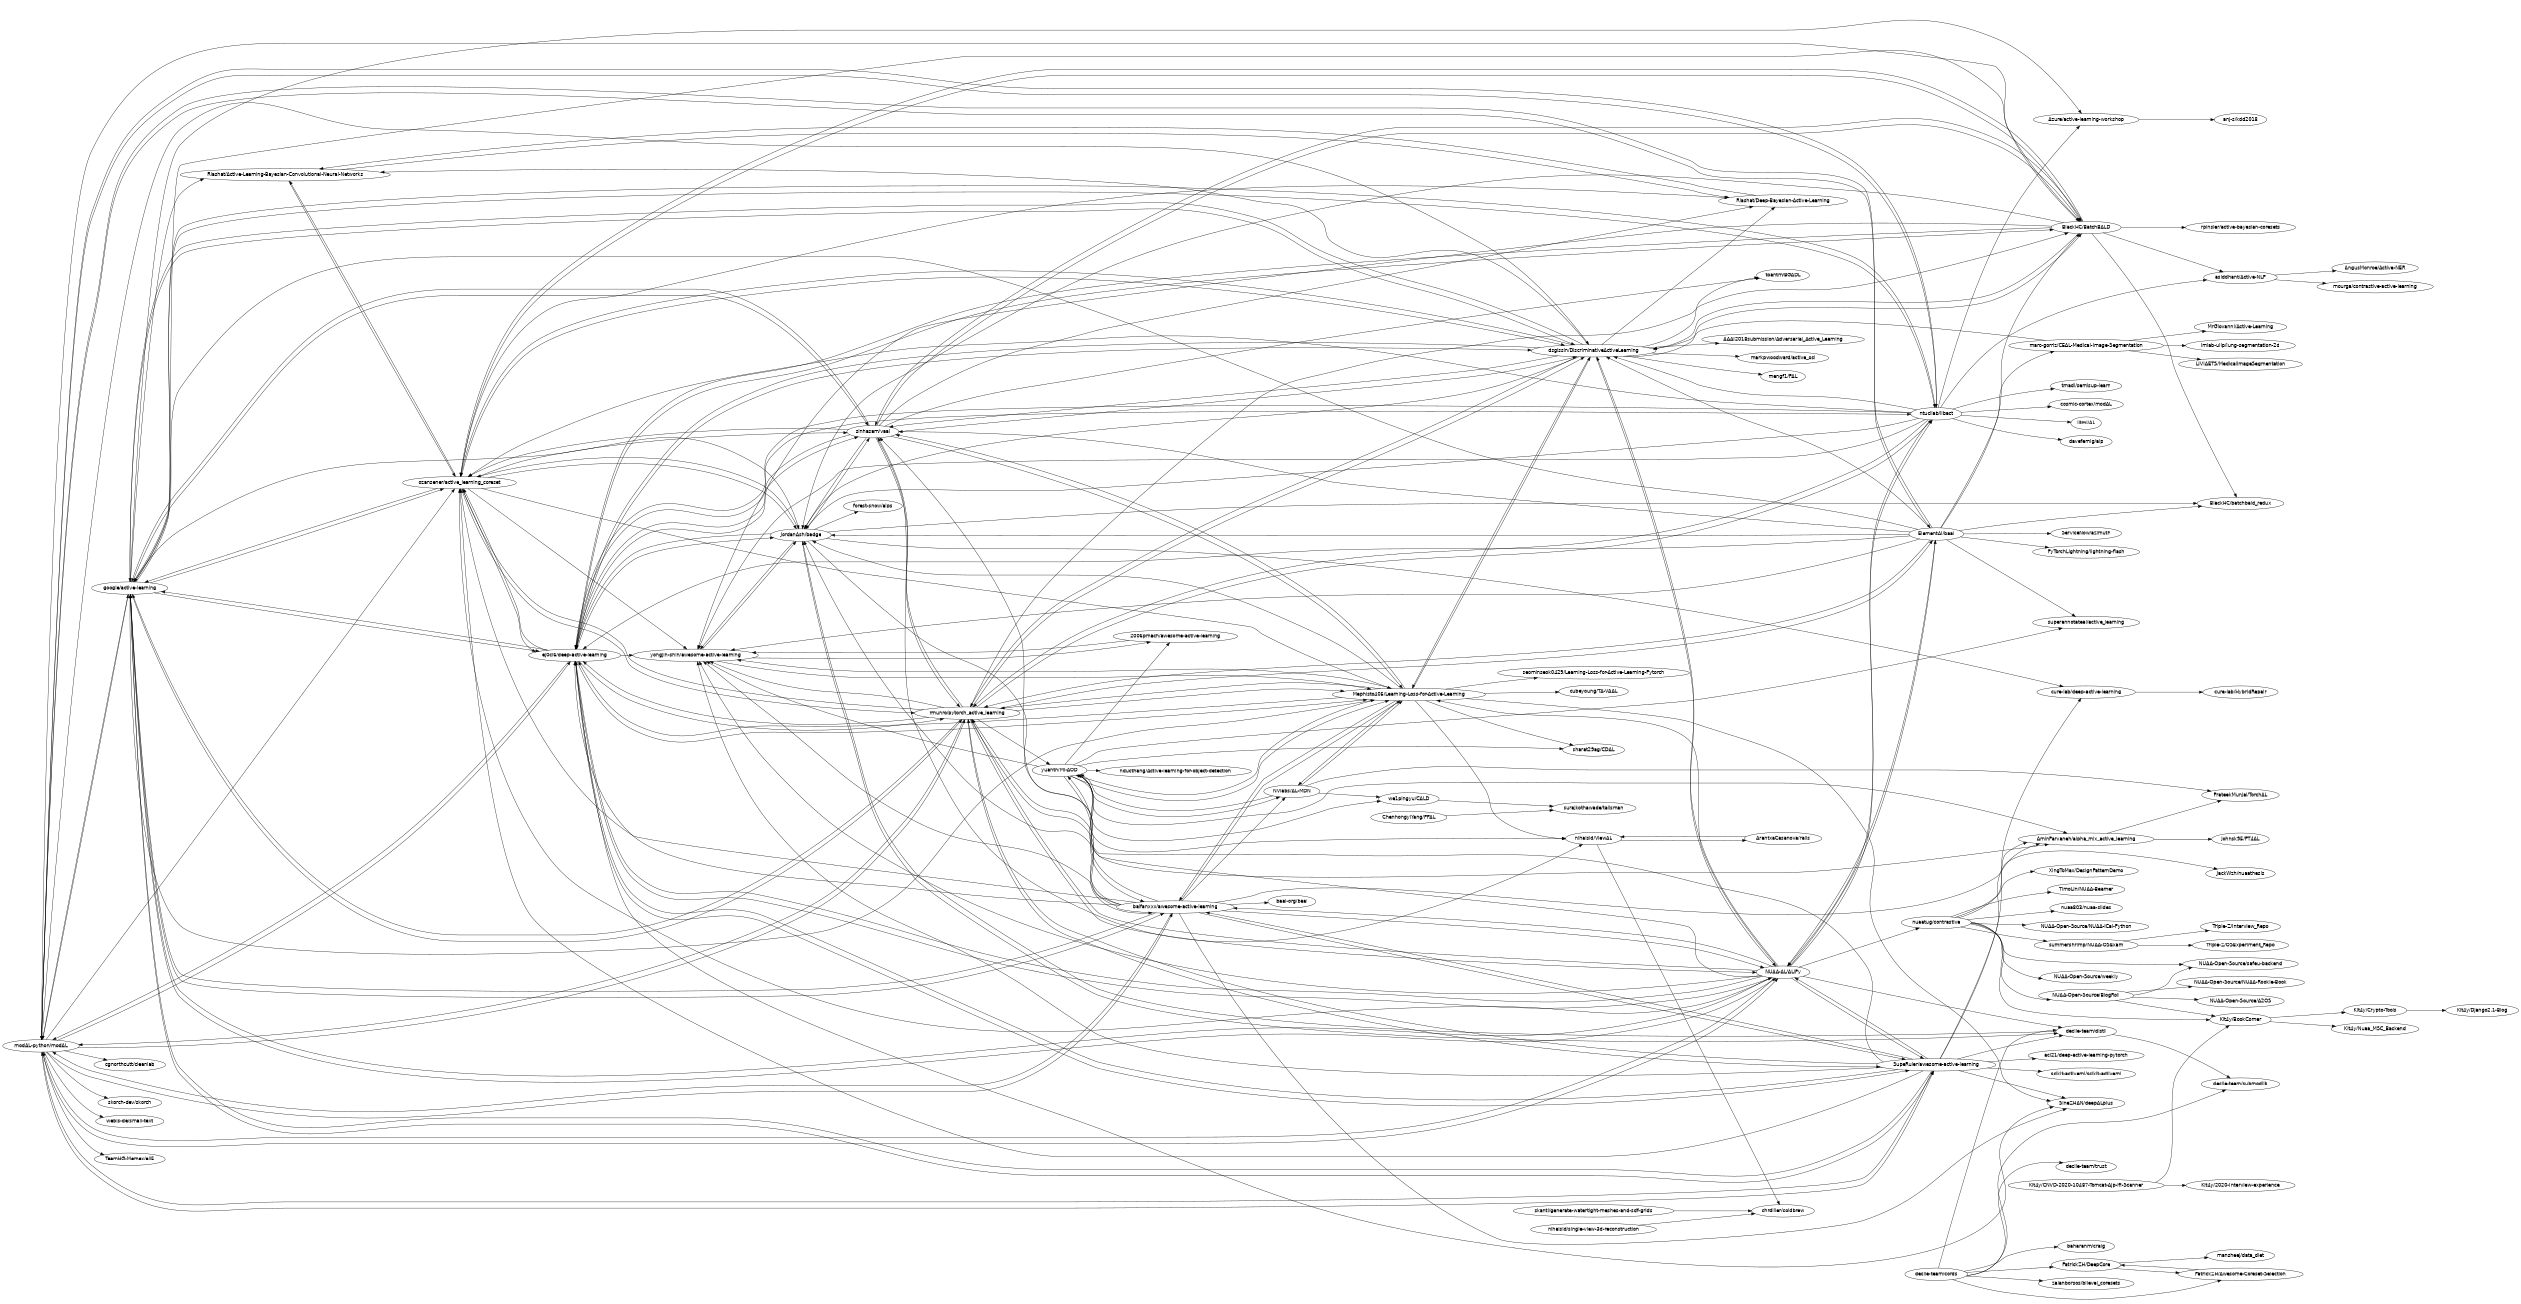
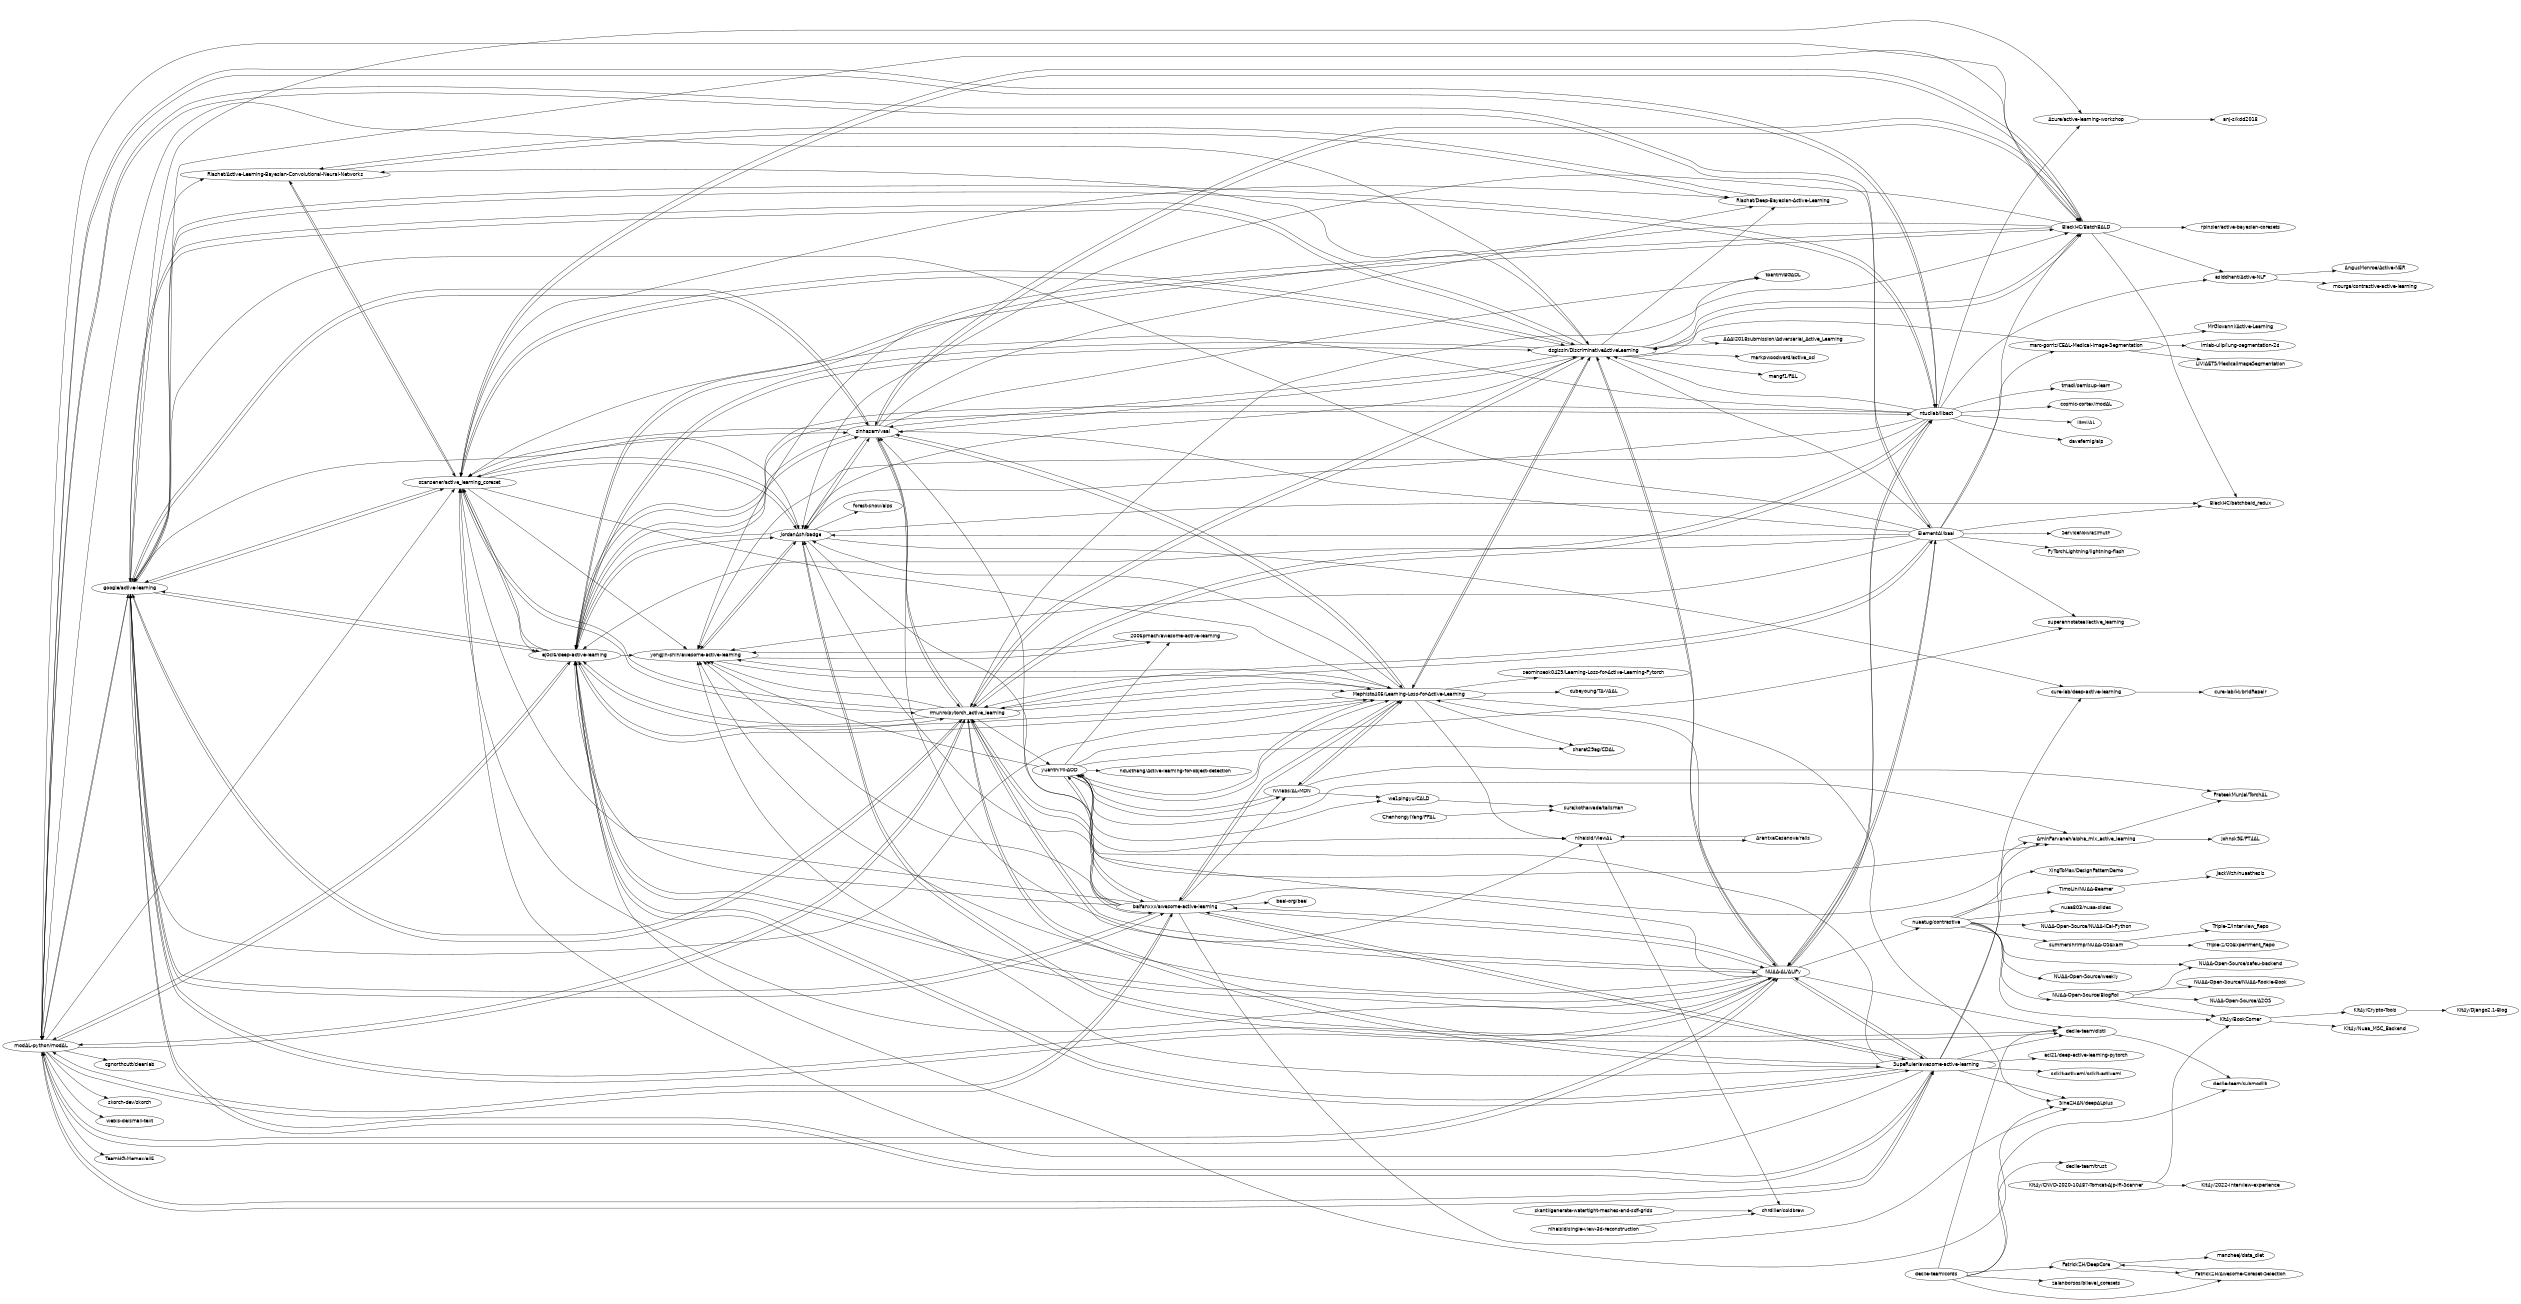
(2070, 851) -> (2163, 882)
(2240, 1185) -> (2240, 1185)
(2086, 1246) -> none
